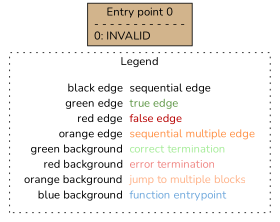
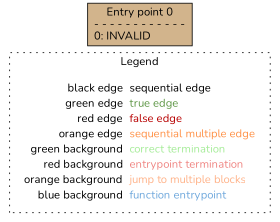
(172, 164) -> (187, 164)
